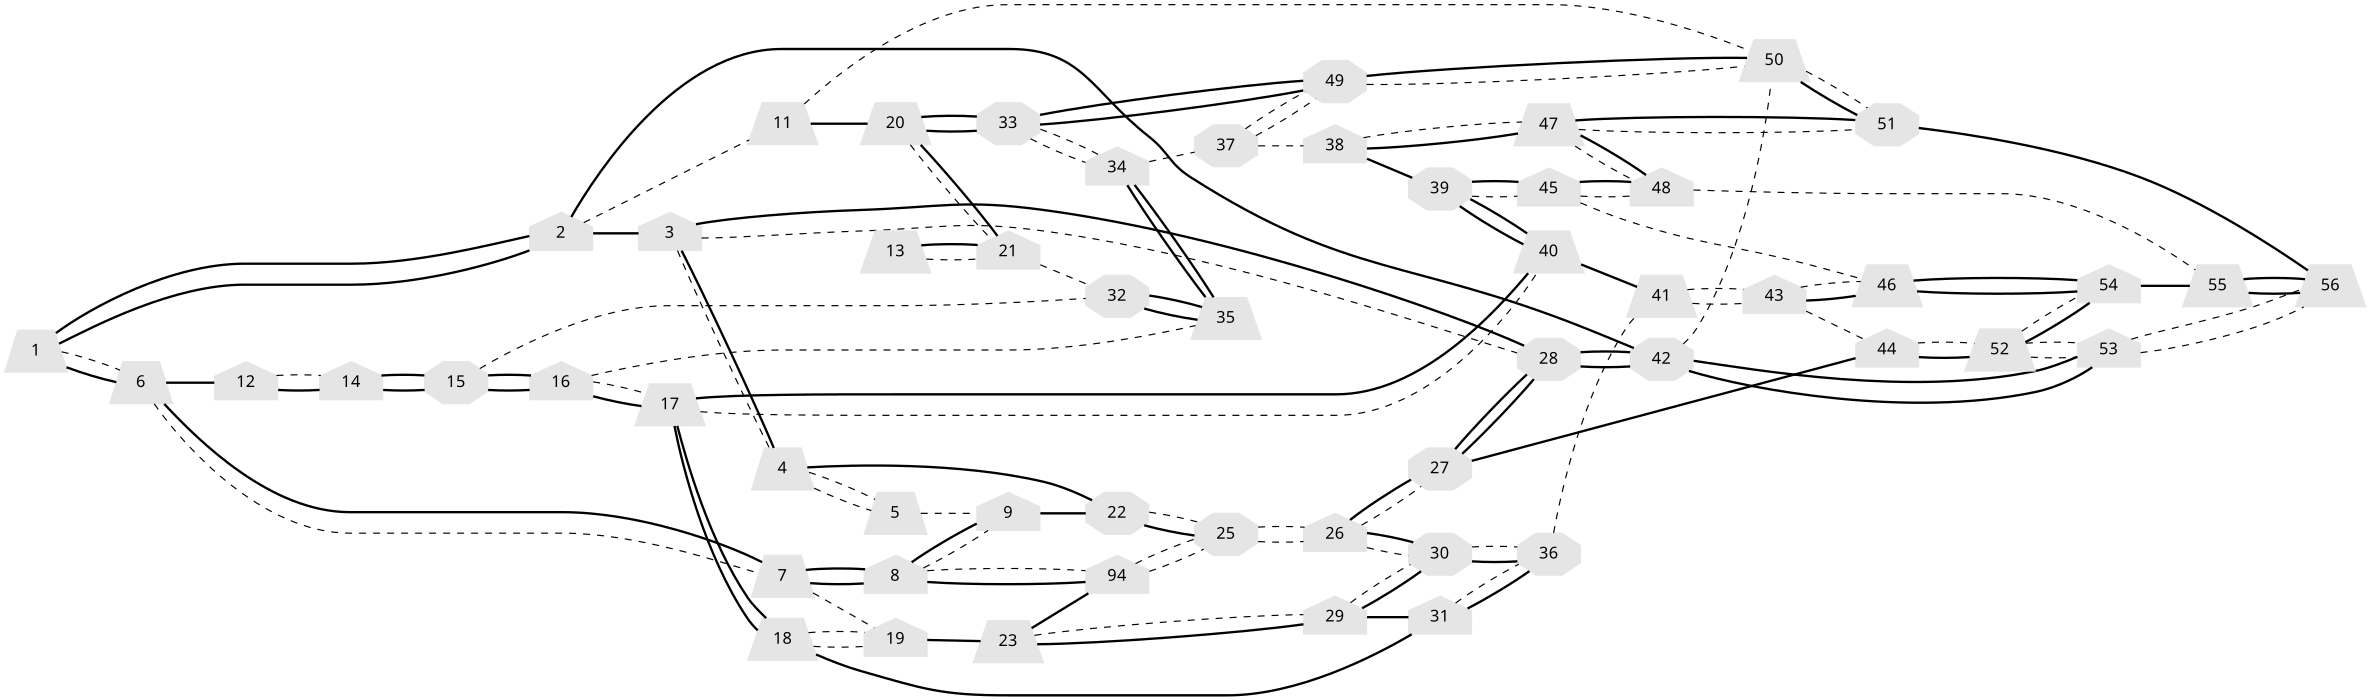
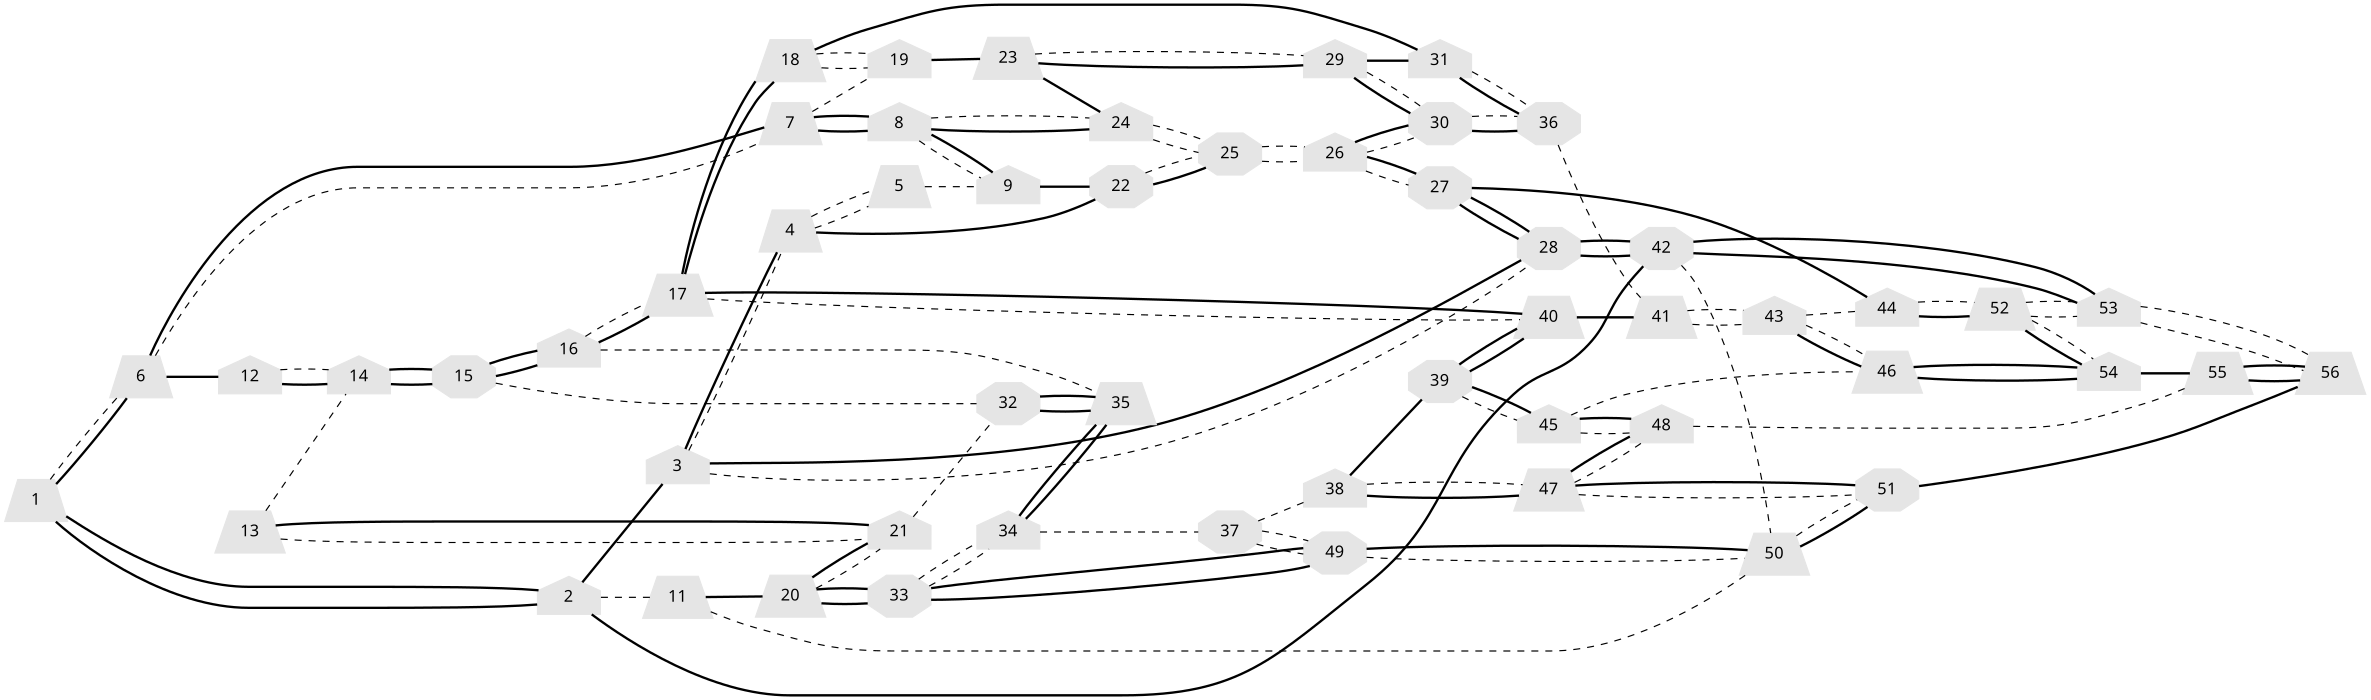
none -> (306, 452)
(1117, 576) -> (1121, 124)
